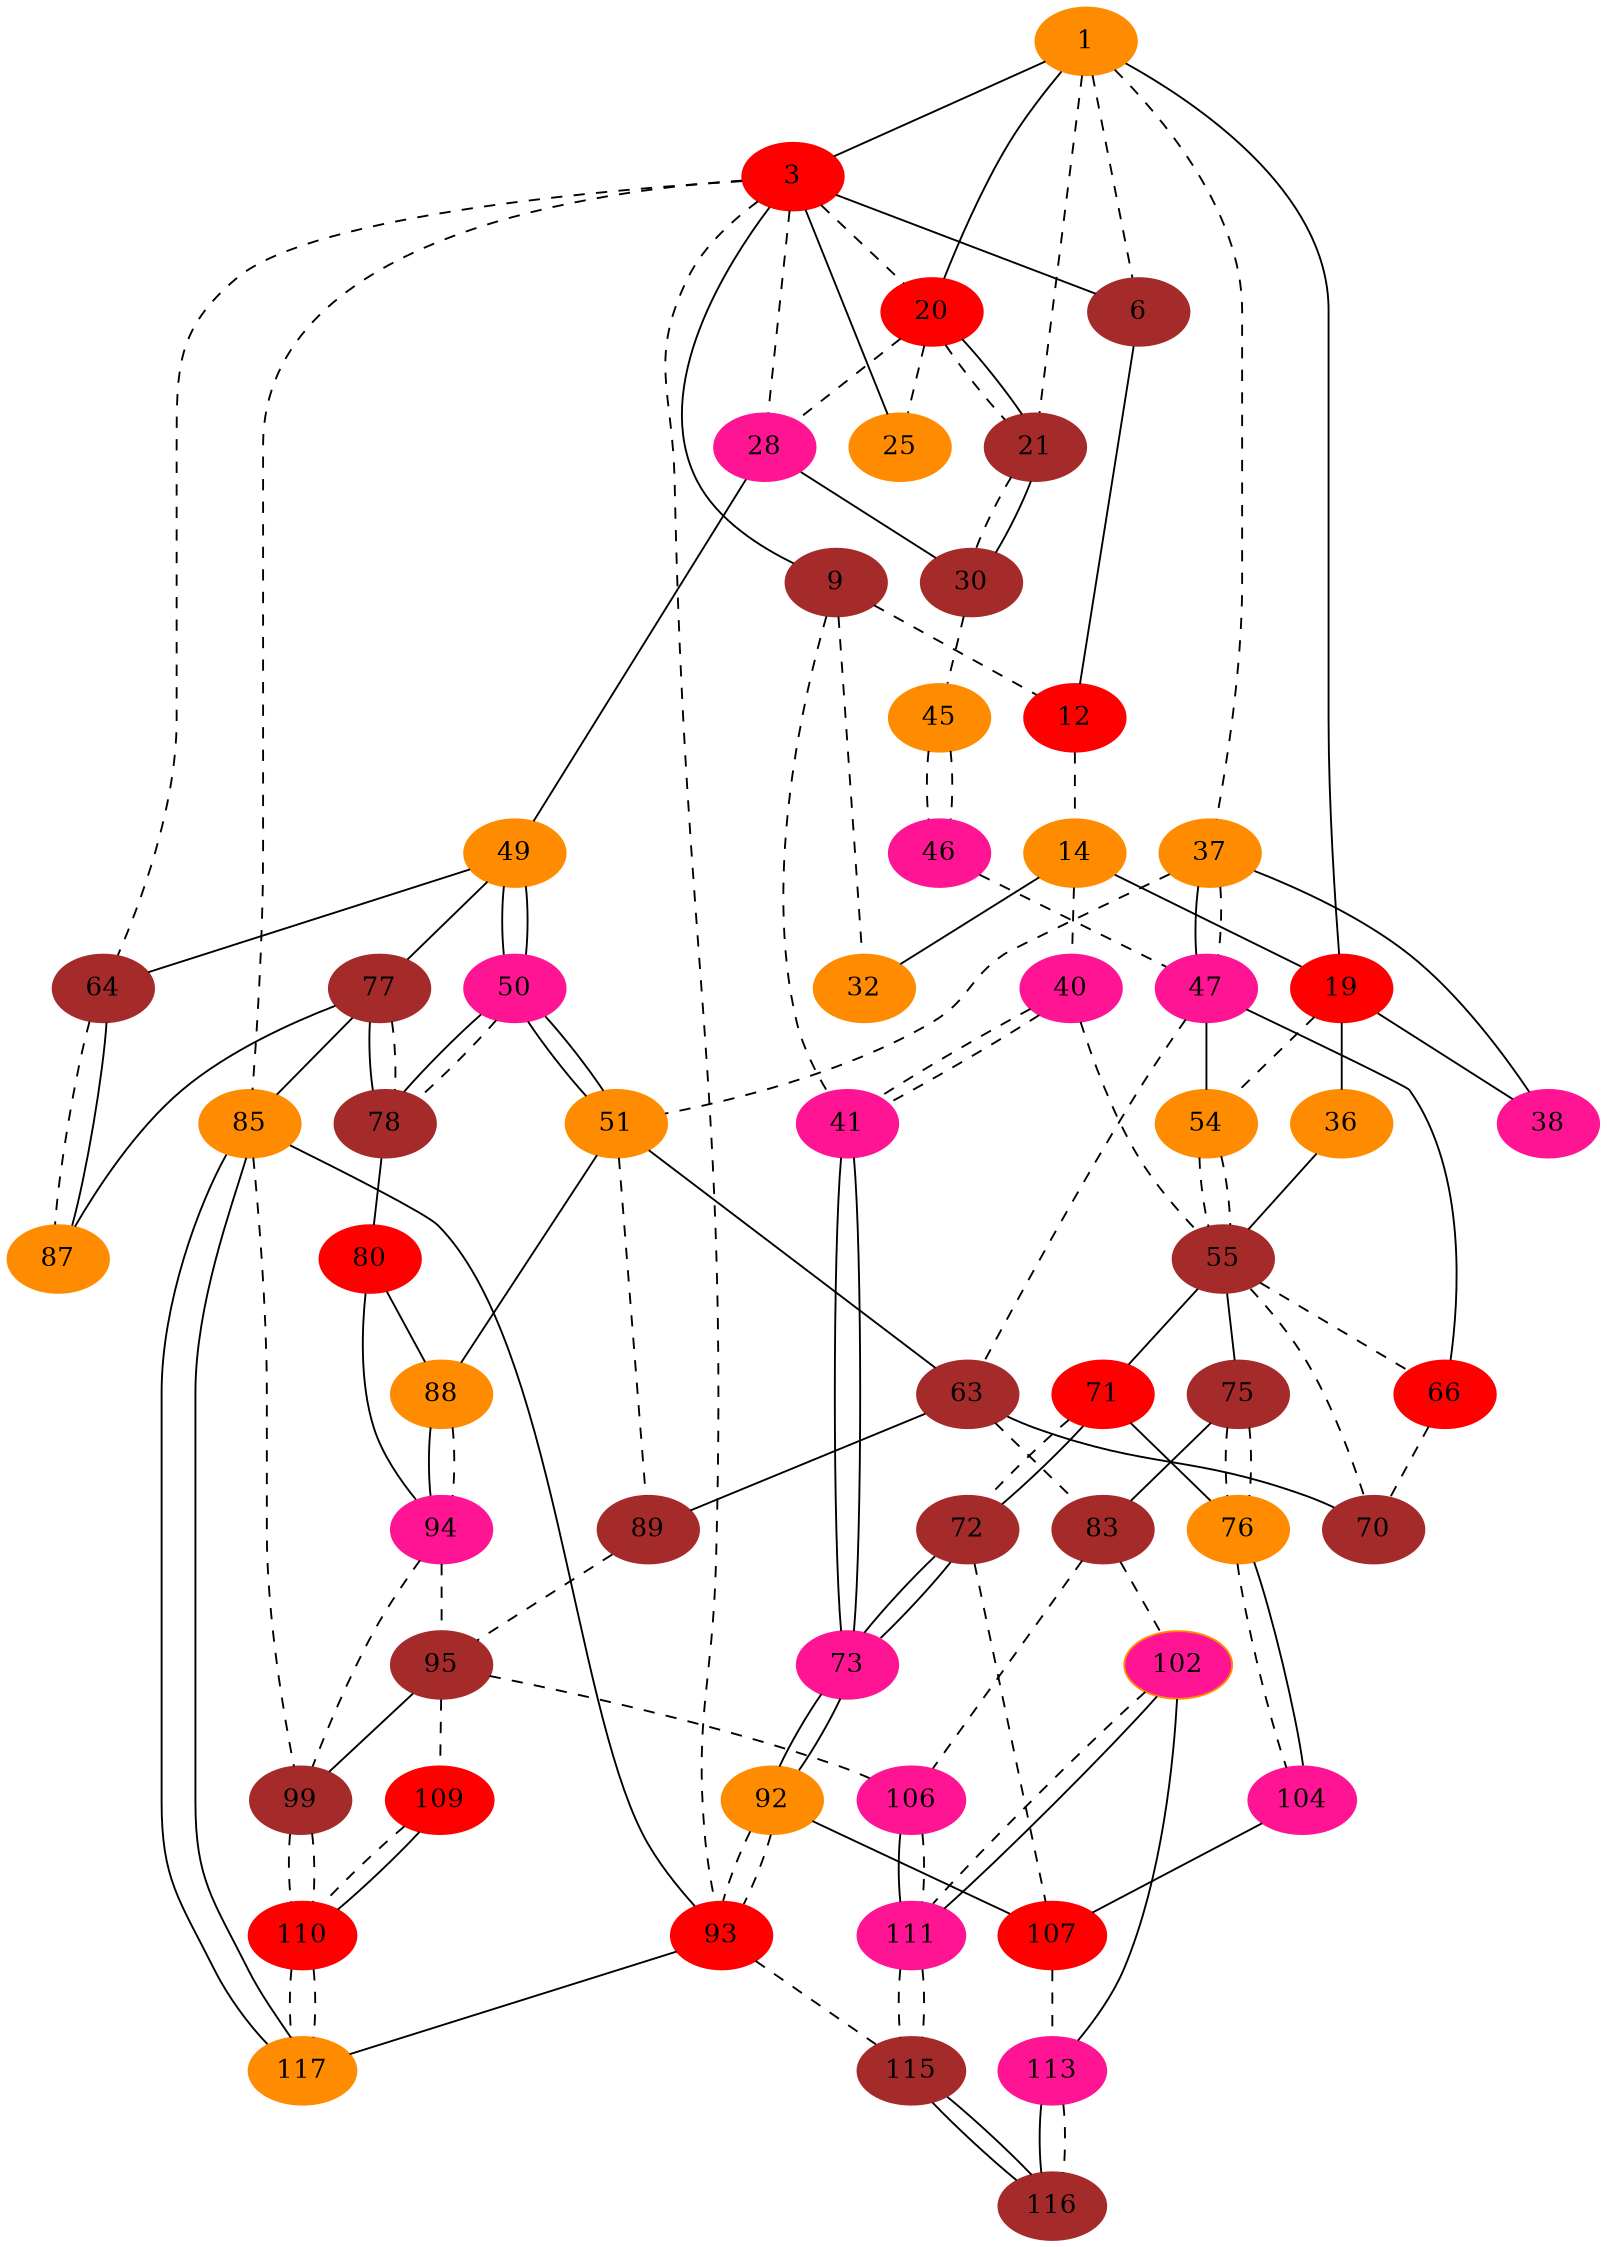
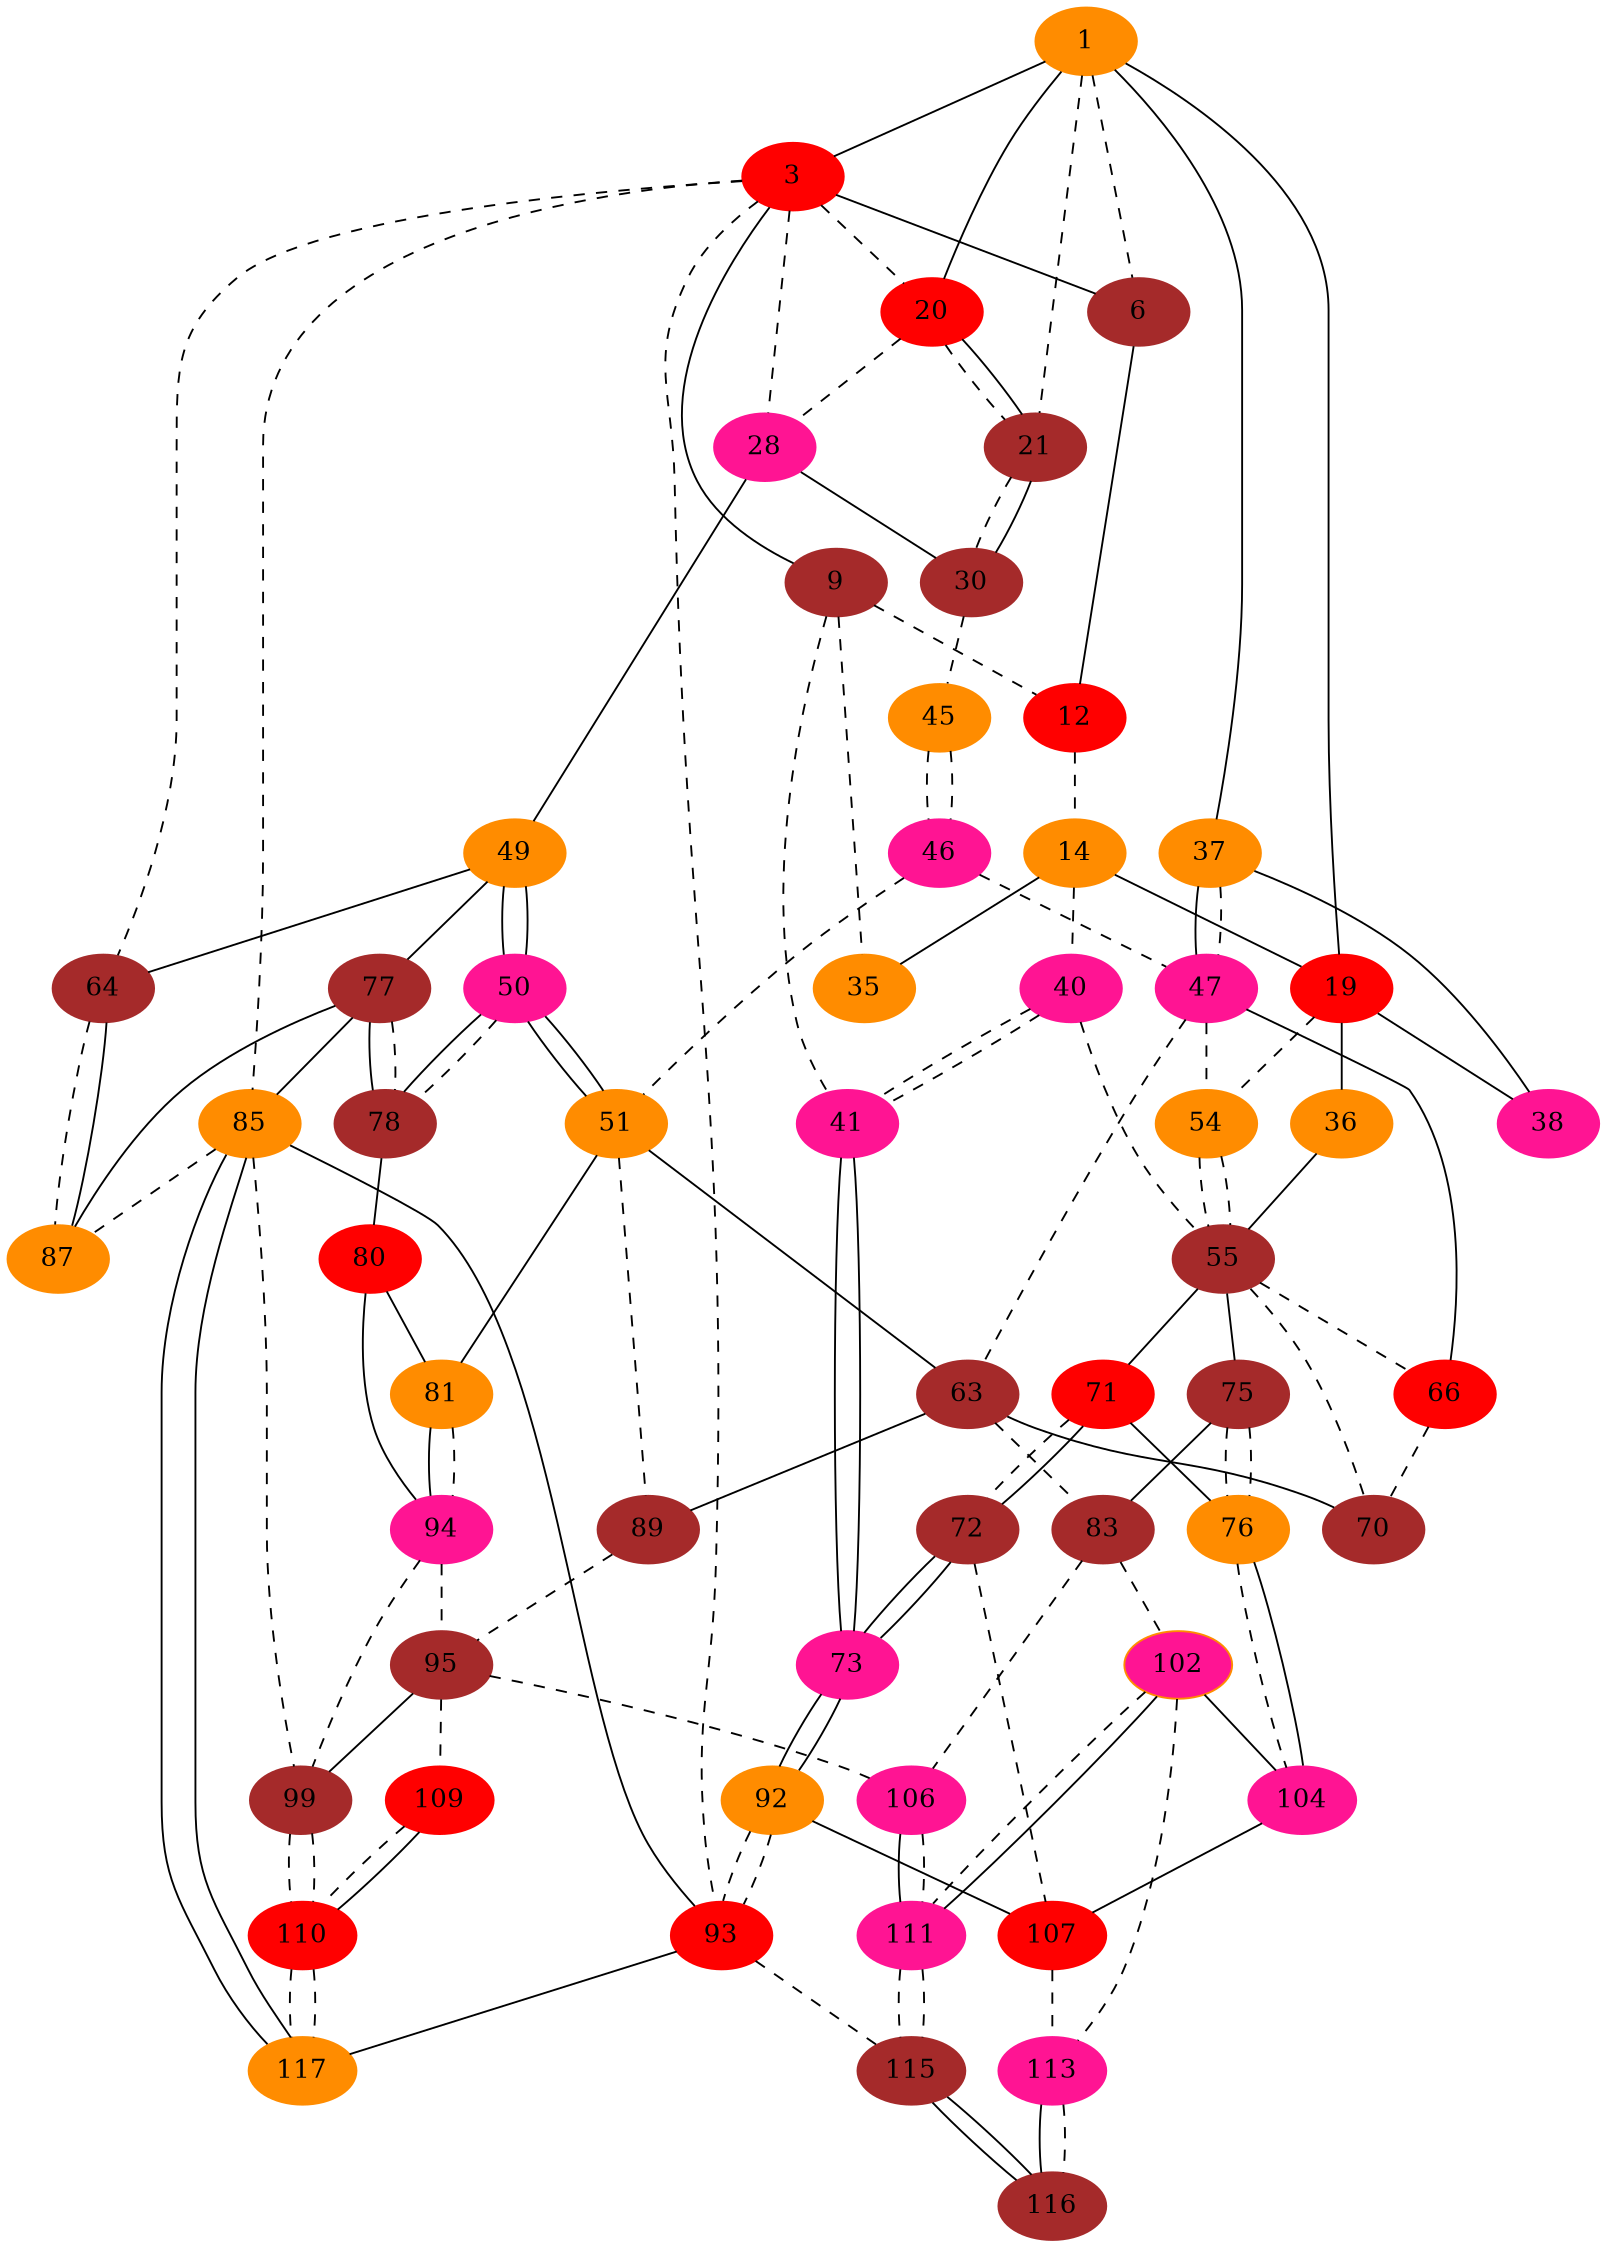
(1242, 426) -> (1242, 426)
(900, 447) -> none
(864, 988) -> (864, 988)
(932, 1022) -> (768, 979)
(1206, 1056) -> (1206, 1056)
none -> (154, 1191)
(442, 1394) -> (442, 1394)
none -> (1240, 1733)
(1157, 1860) -> (1157, 1860)
